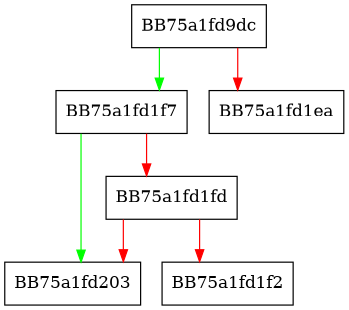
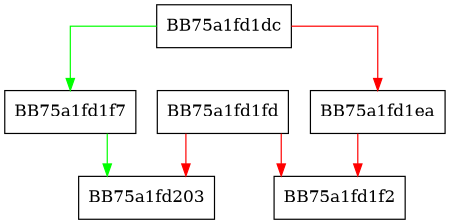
(199, 26) -> (224, 26)
(147, 149) -> none
none -> (358, 149)
